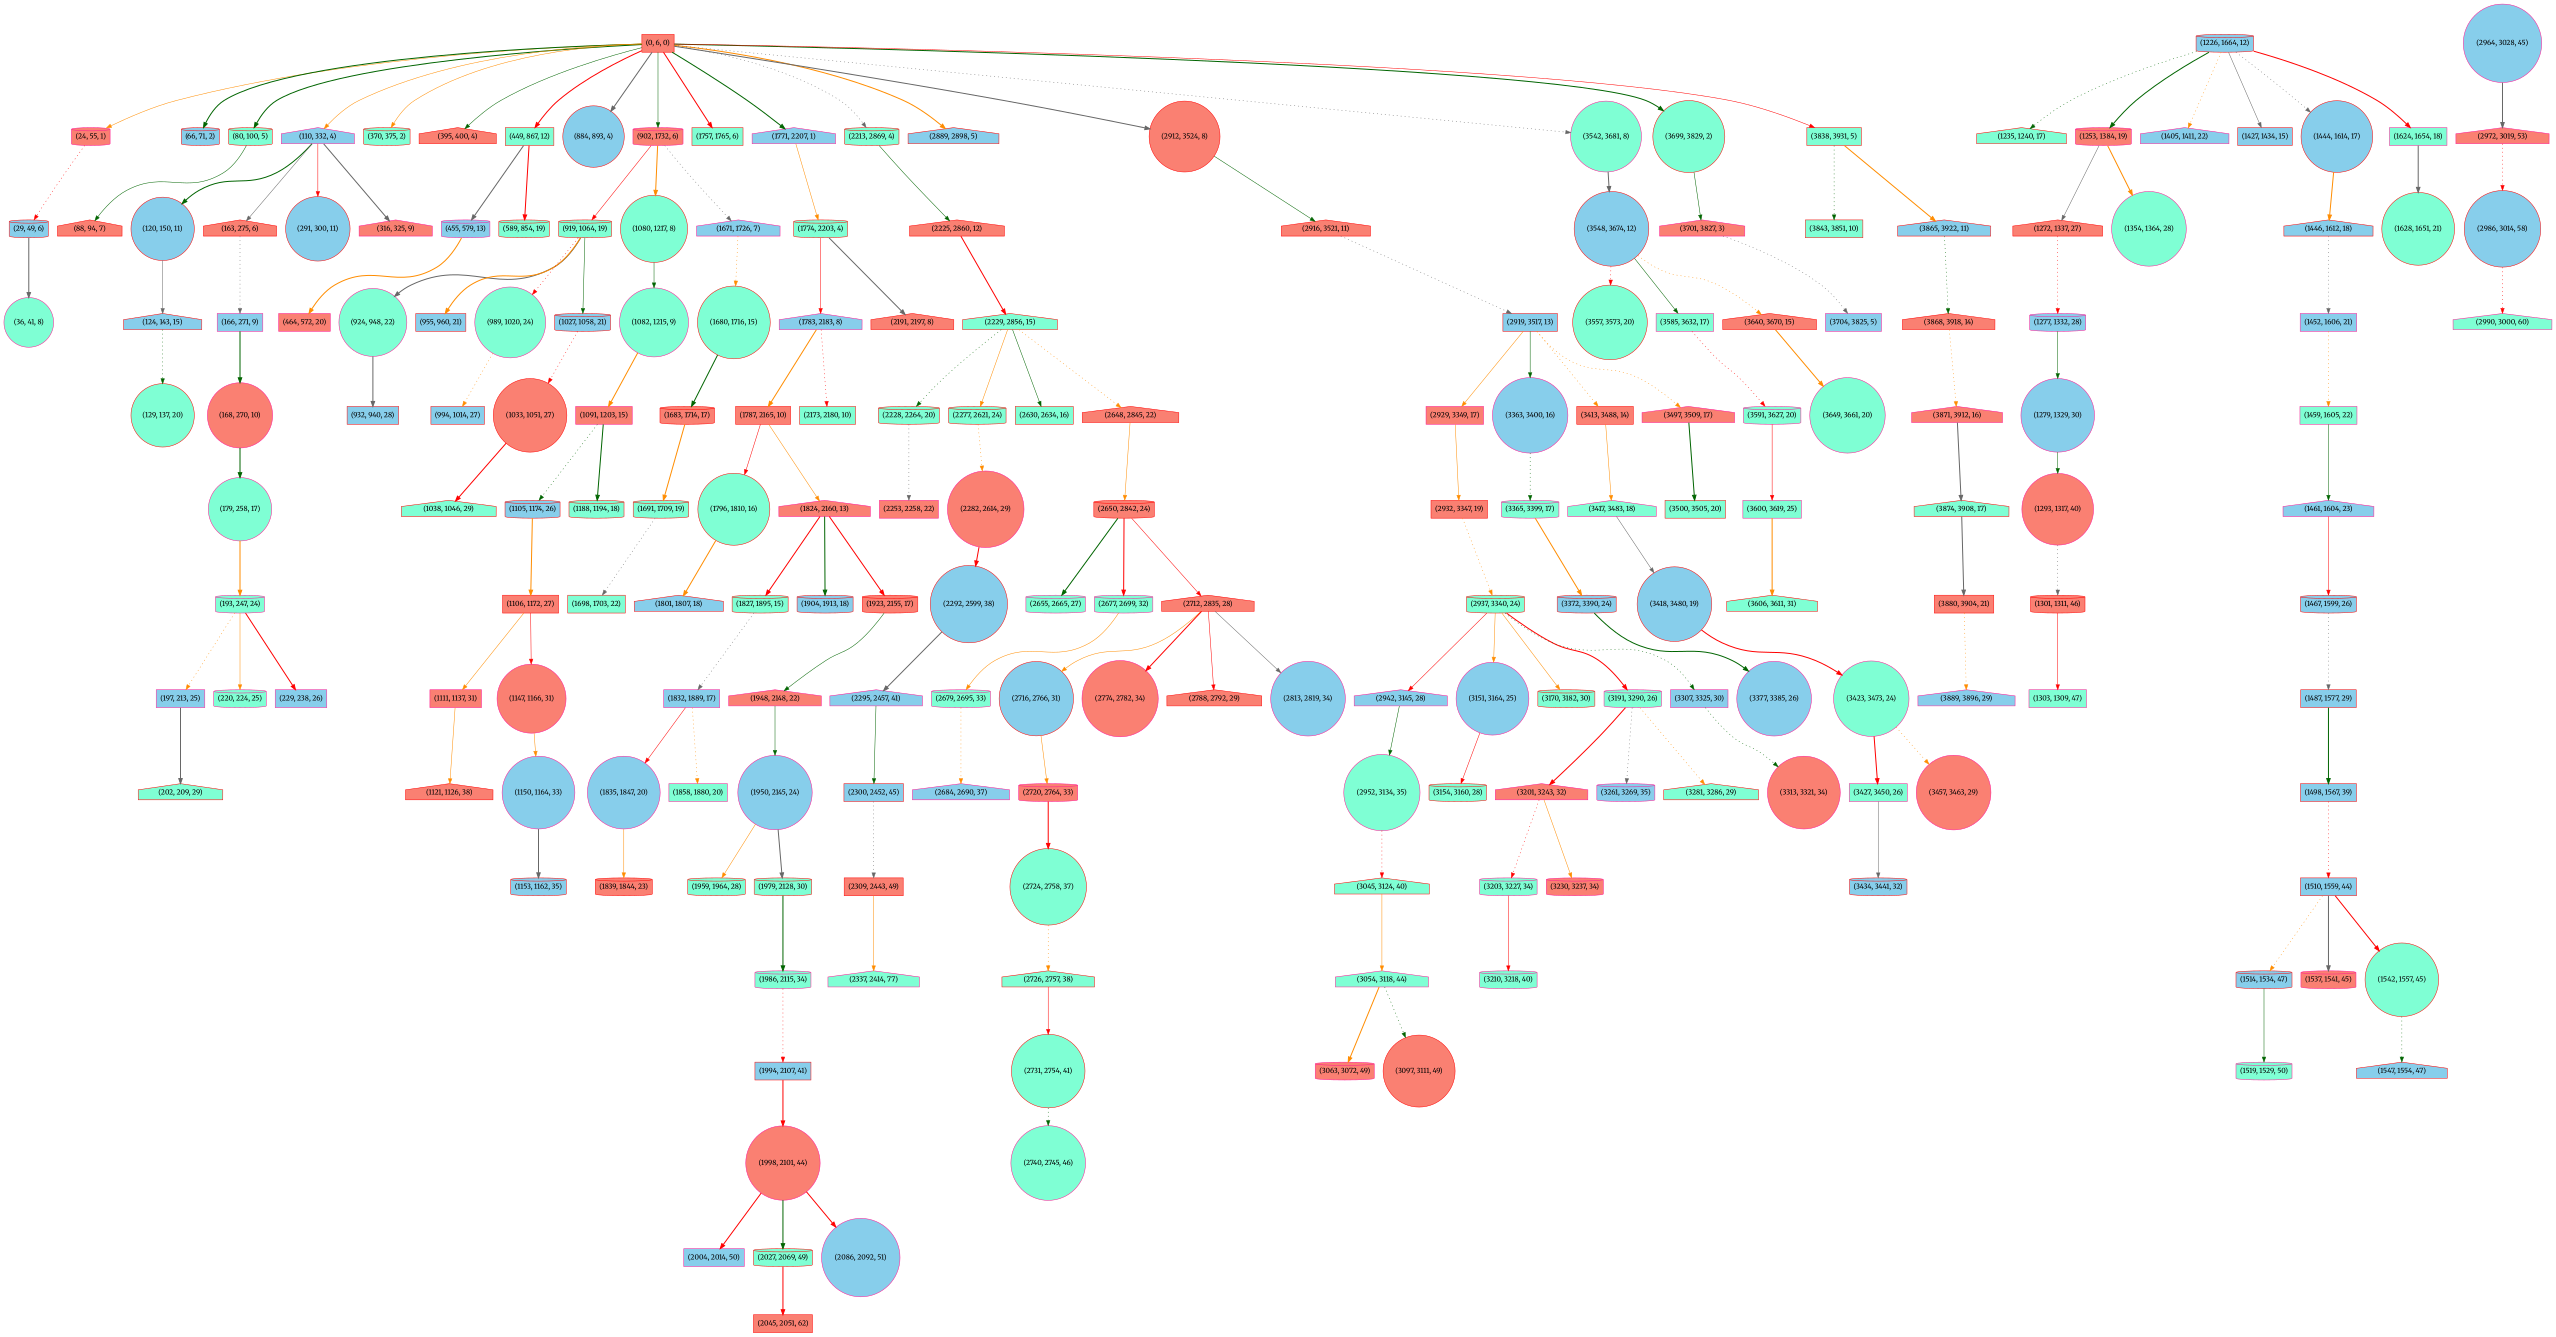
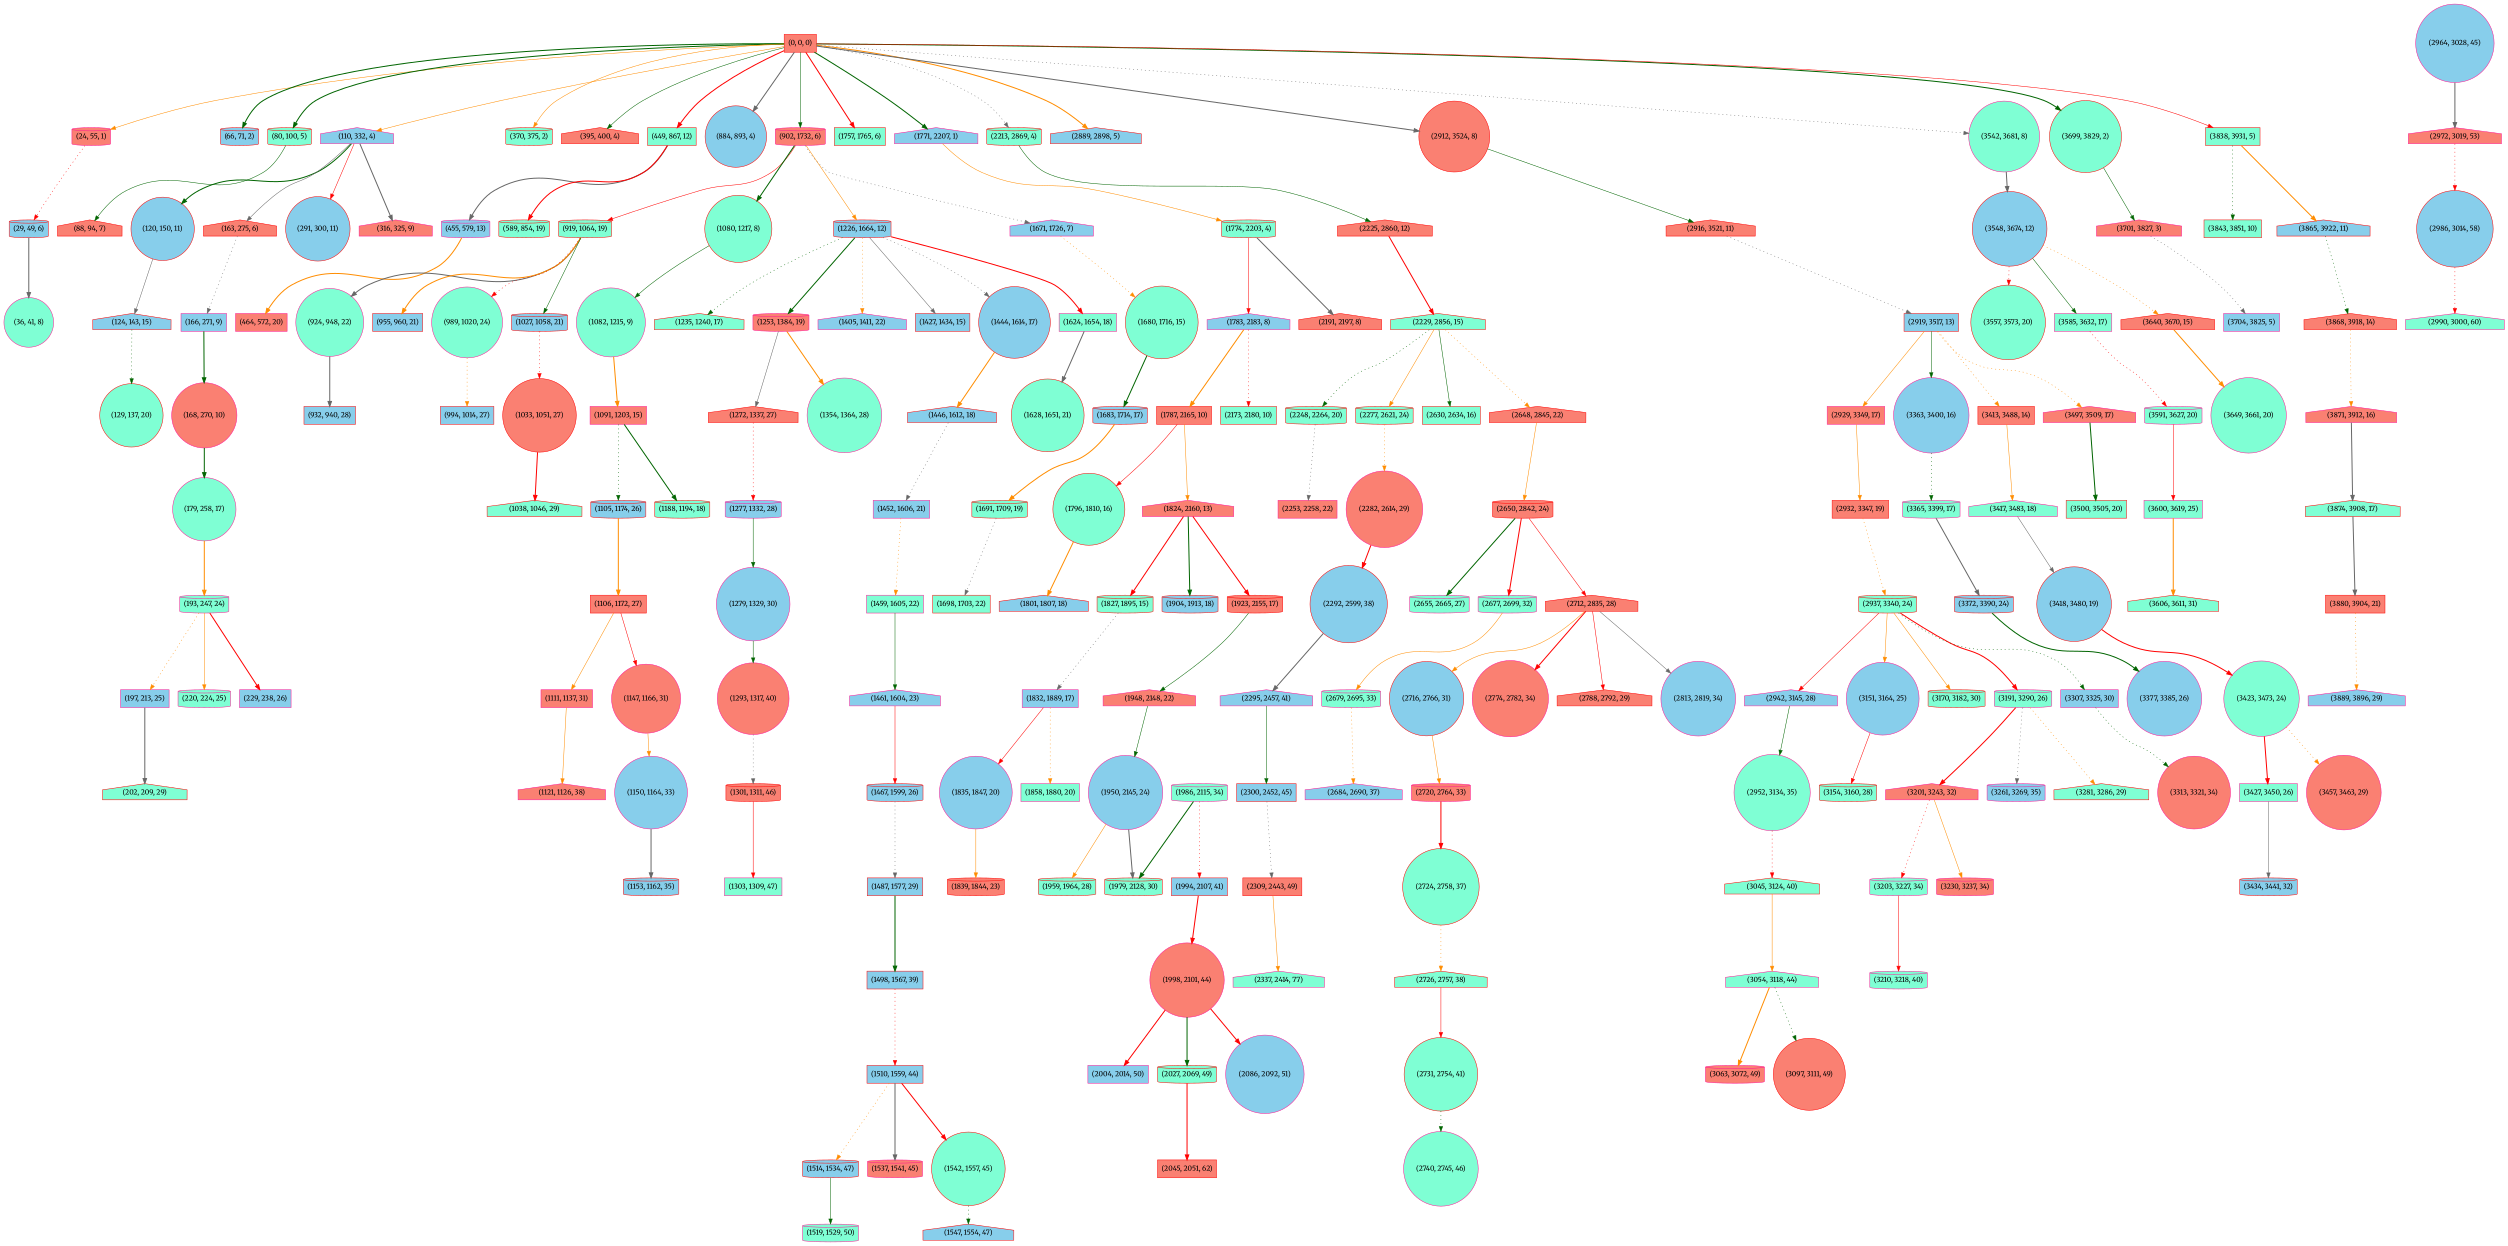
(658, 43) -> (800, 43)
(657, 168) -> (775, 174)
none -> (830, 181)
(687, 415) -> (1120, 415)
(909, 415) -> (1316, 415)
(1557, 554) -> (1956, 554)
(449, 793) -> (562, 793)
(783, 931) -> (1168, 838)
